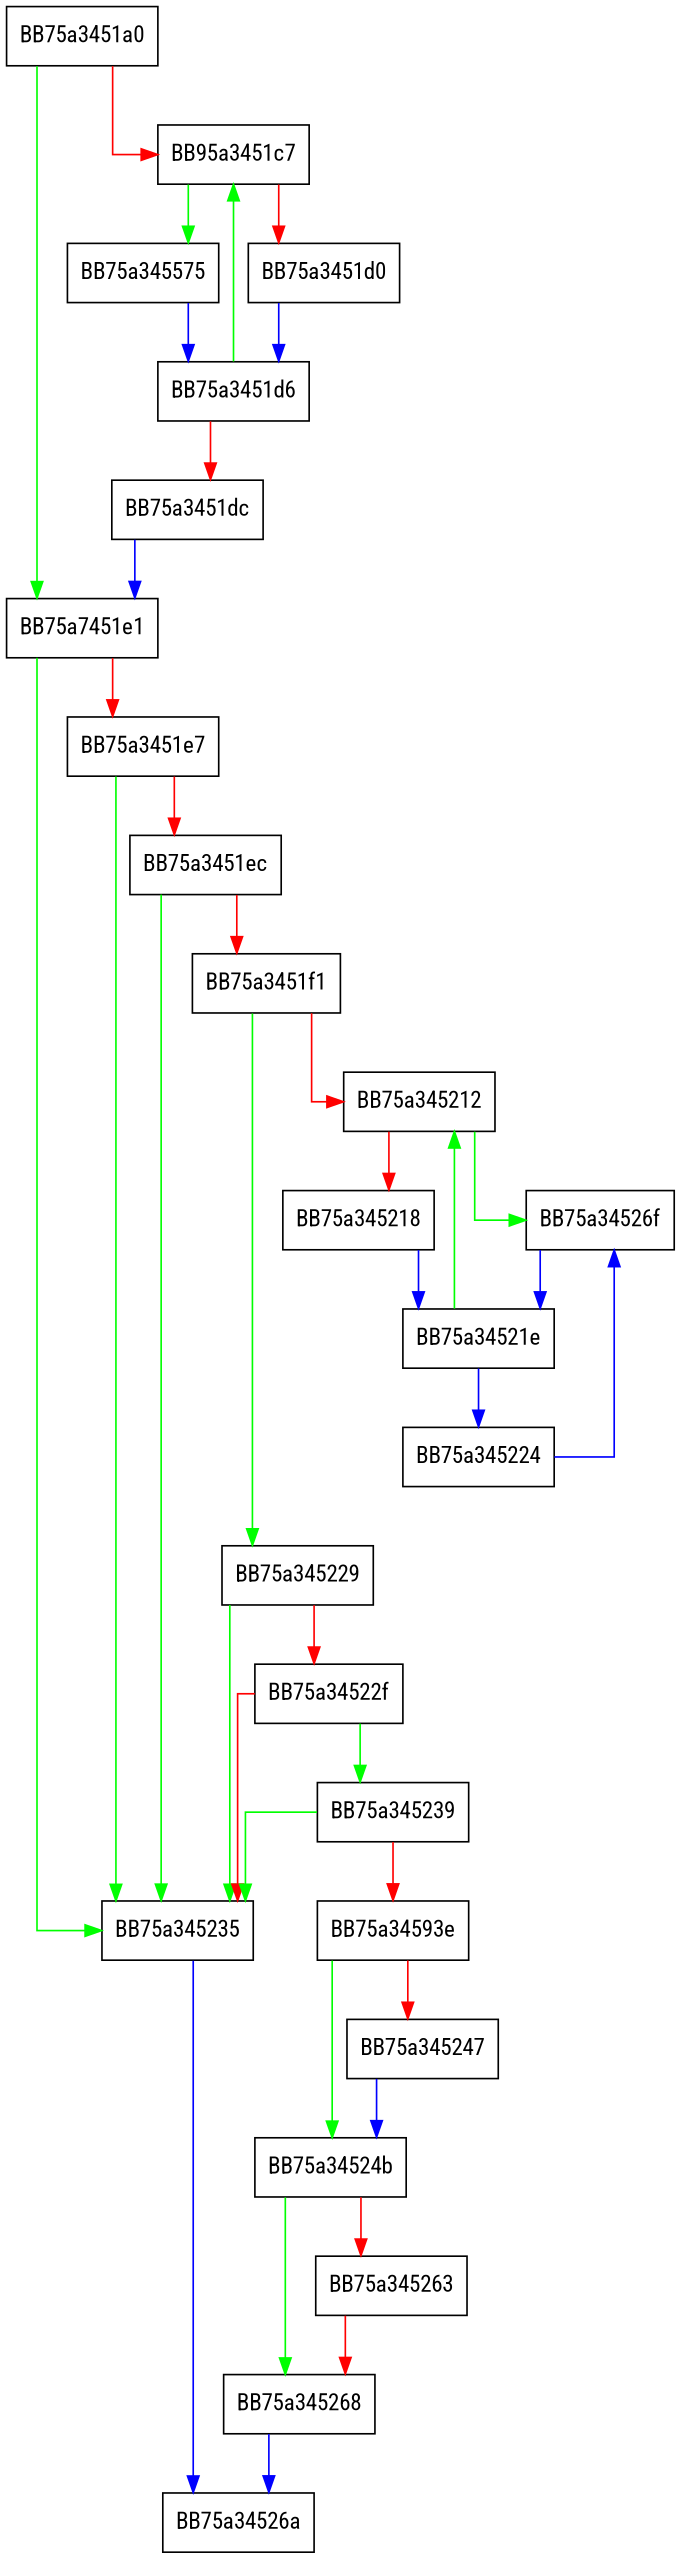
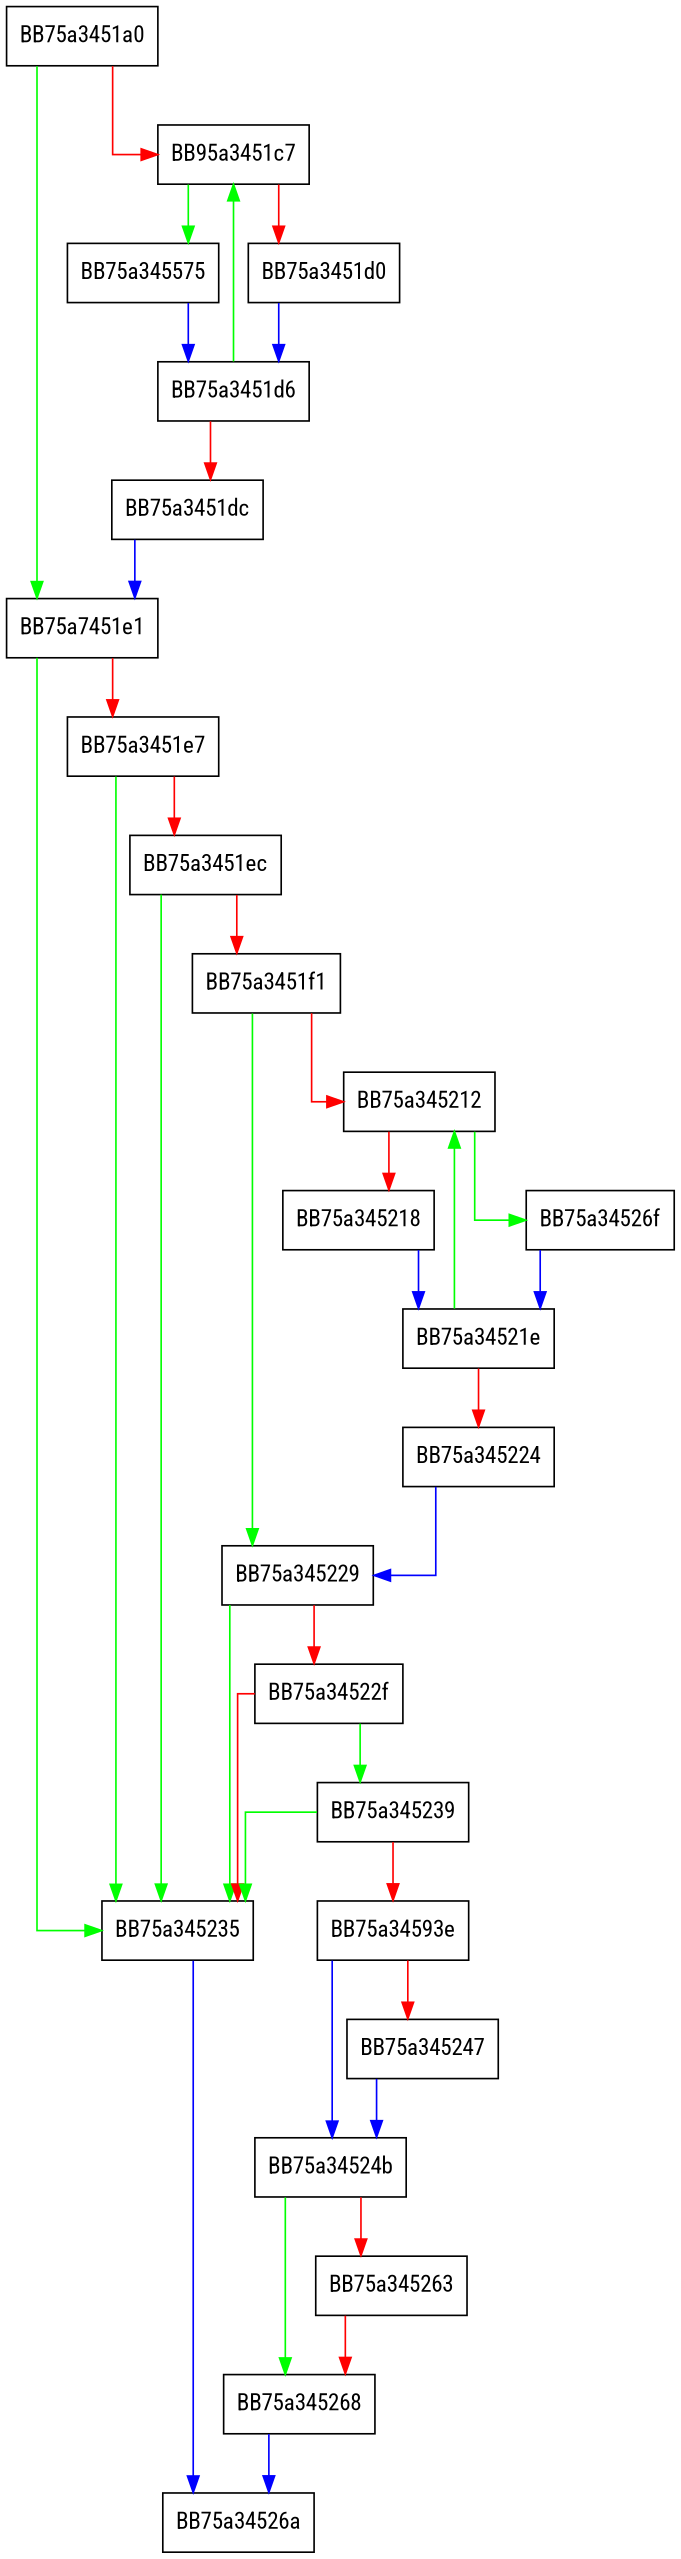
(479, 1389) -> (479, 1389)
(614, 1392) -> (436, 1554)
(332, 2041) -> (332, 2041)
